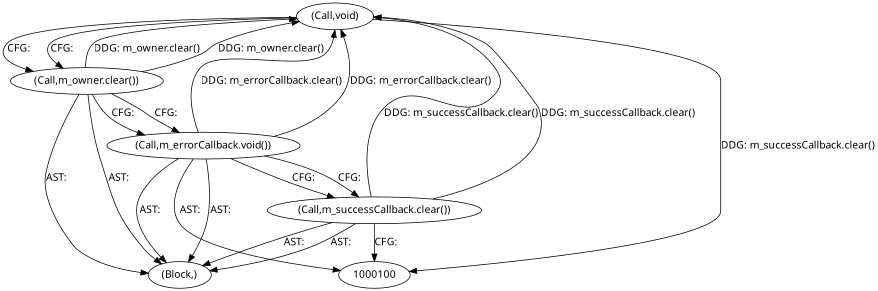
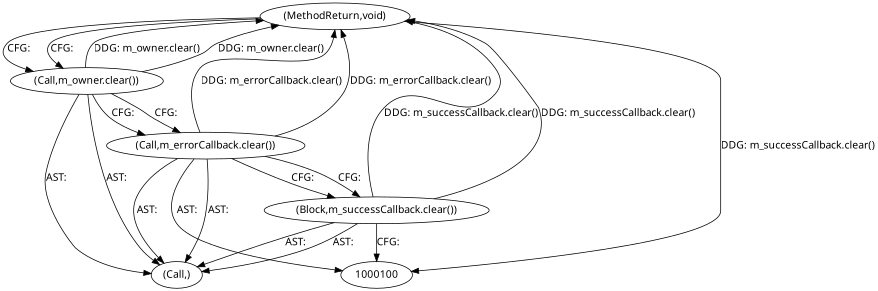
(335, 16) -> (335, 16)
(204, 146) -> (206, 146)
(374, 210) -> (377, 210)
(180, 275) -> (177, 275)
